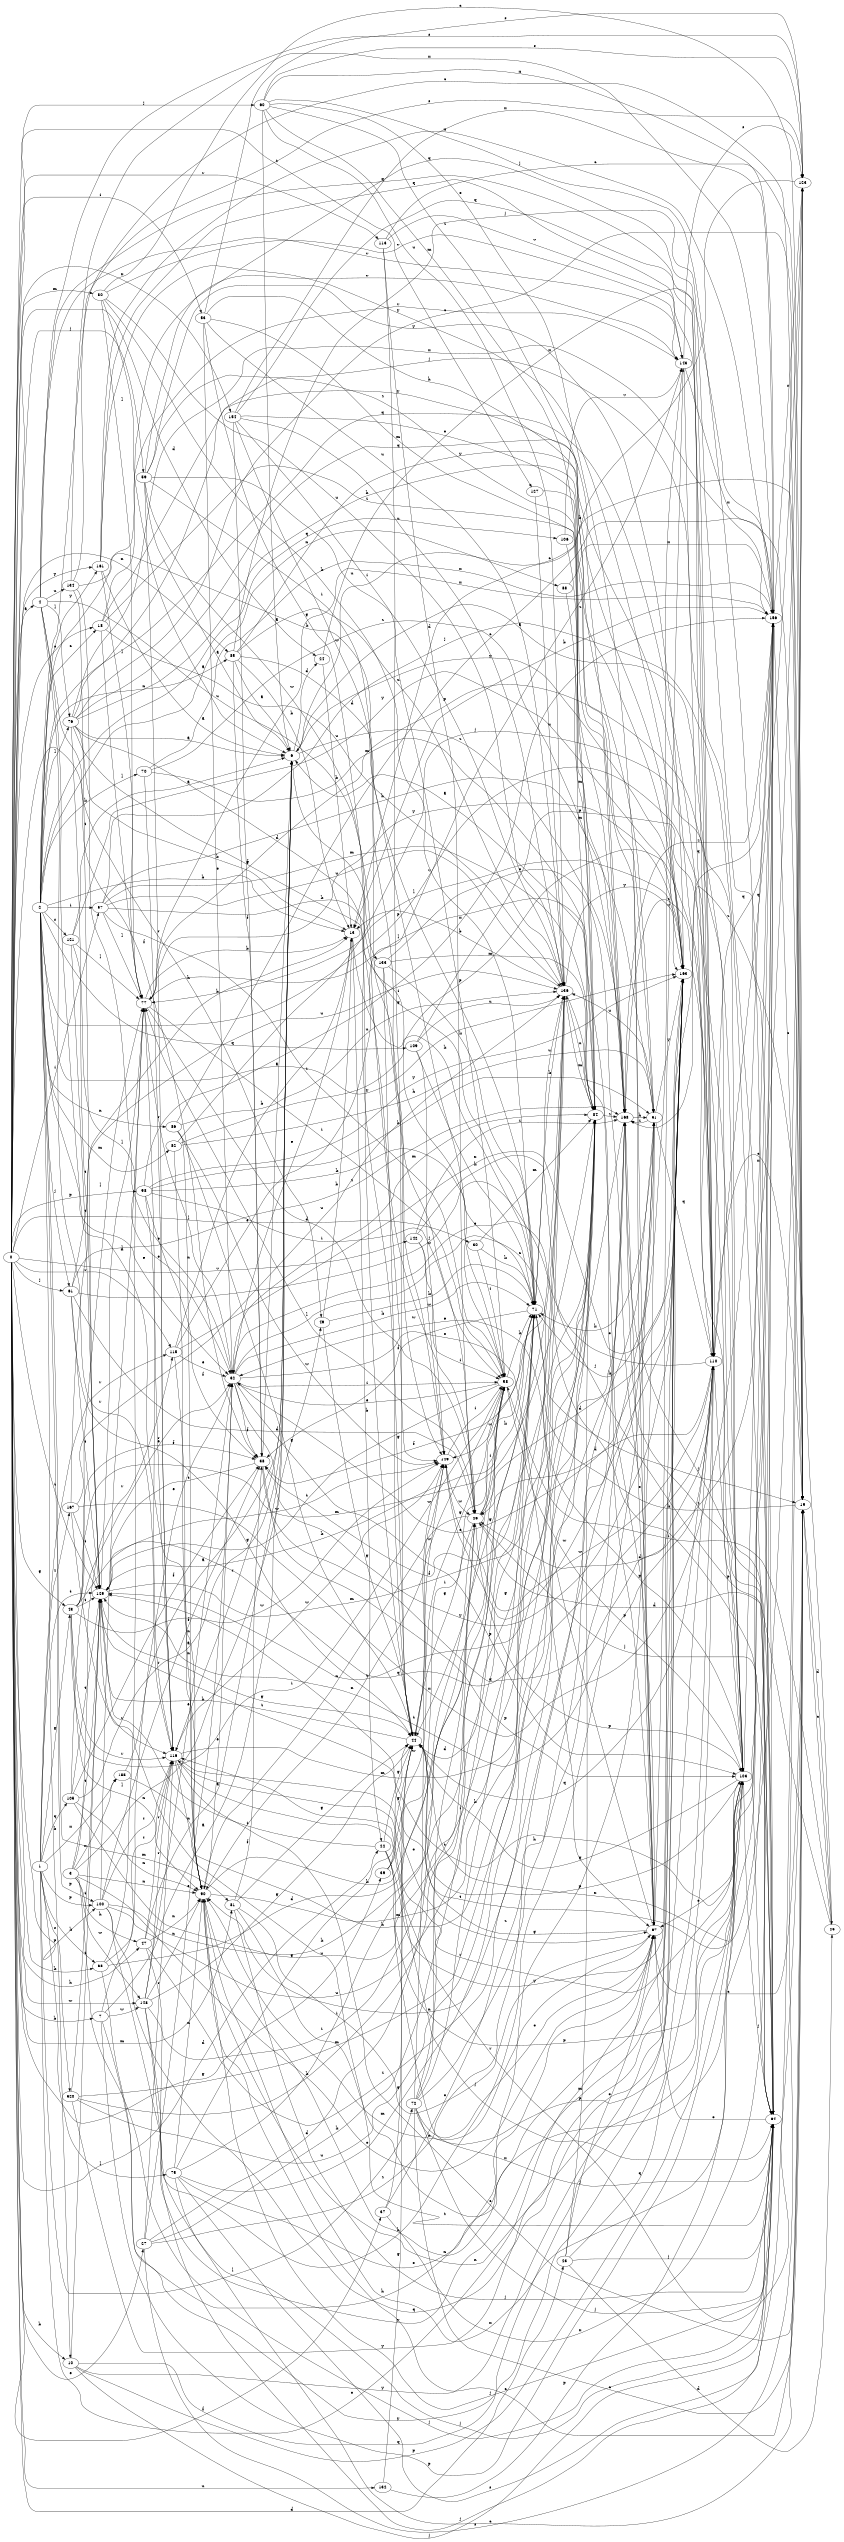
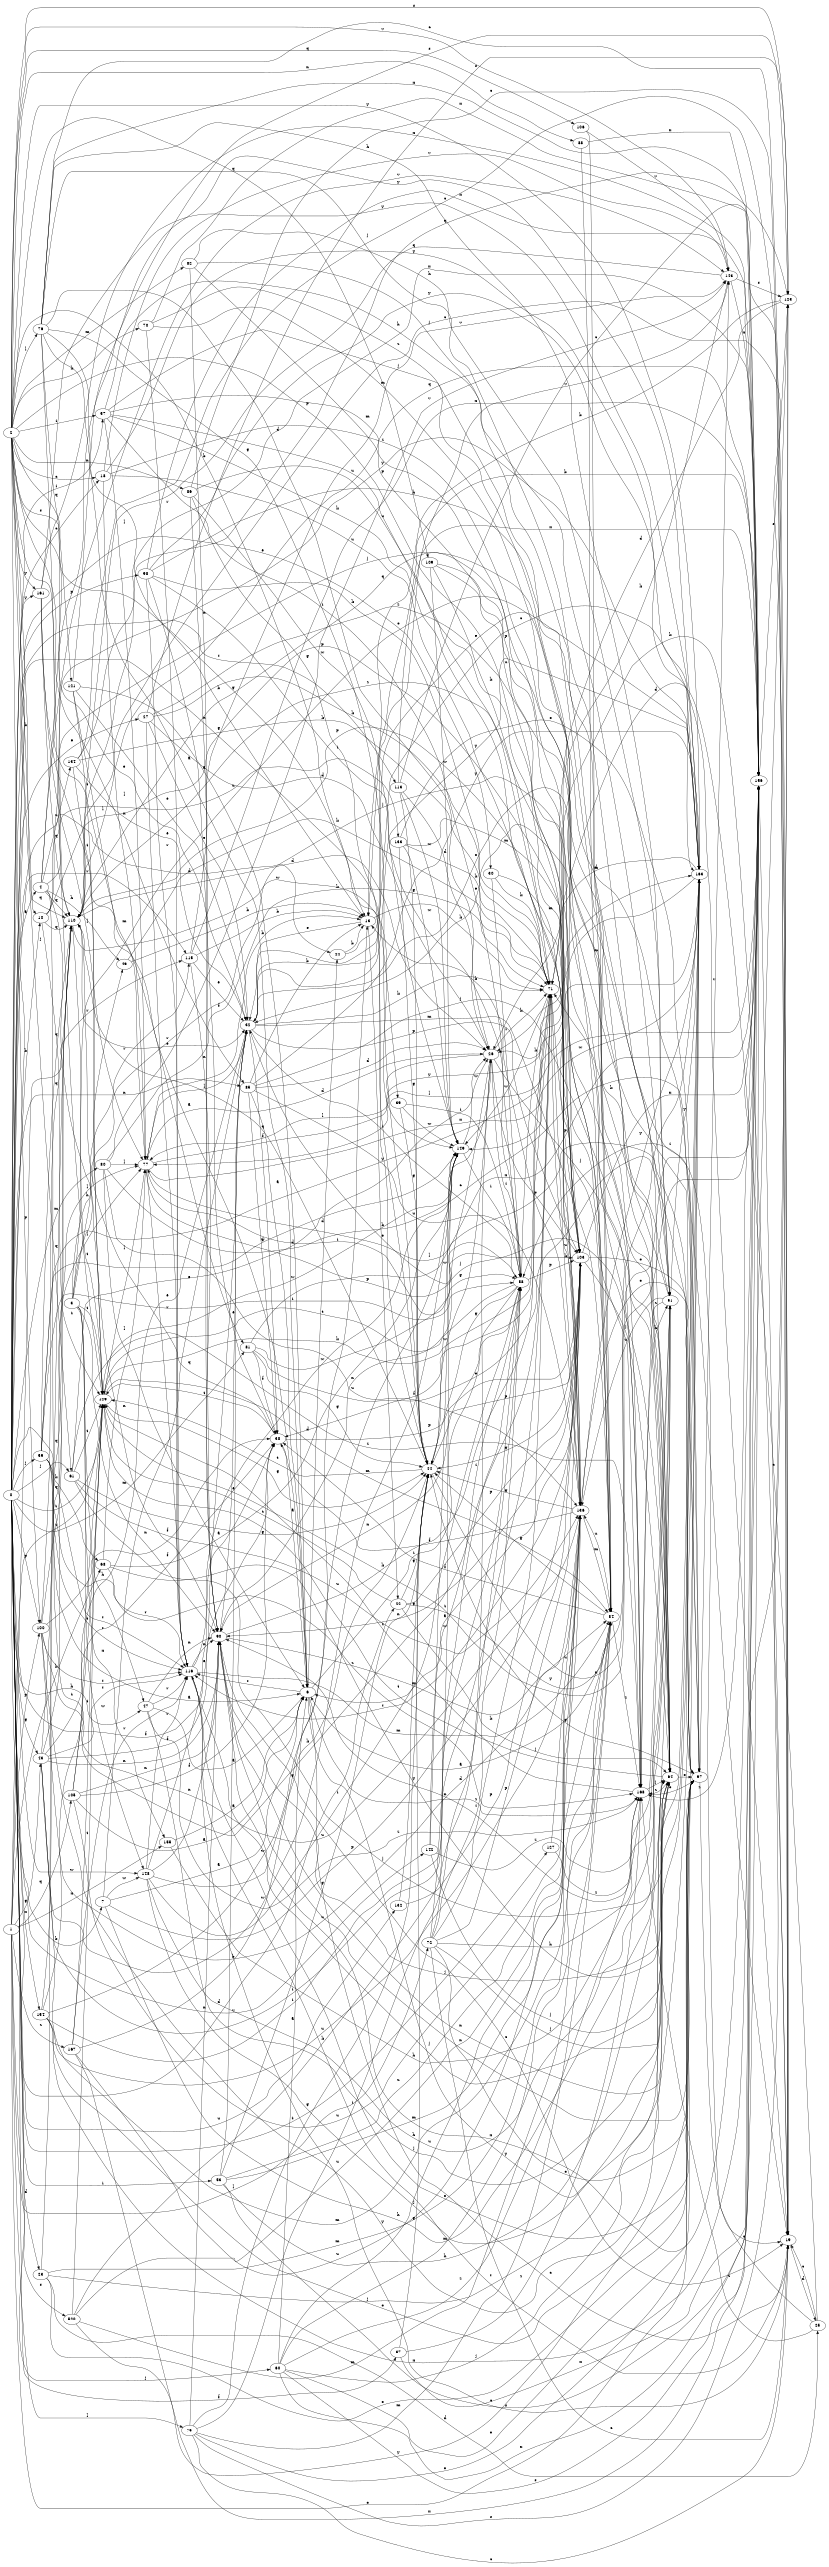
(62, 657) -> none
none -> (443, 955)
(781, 1463) -> none
(359, 1532) -> (351, 884)
